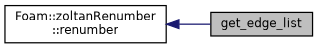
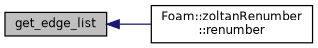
(195, 24) -> (135, 24)
